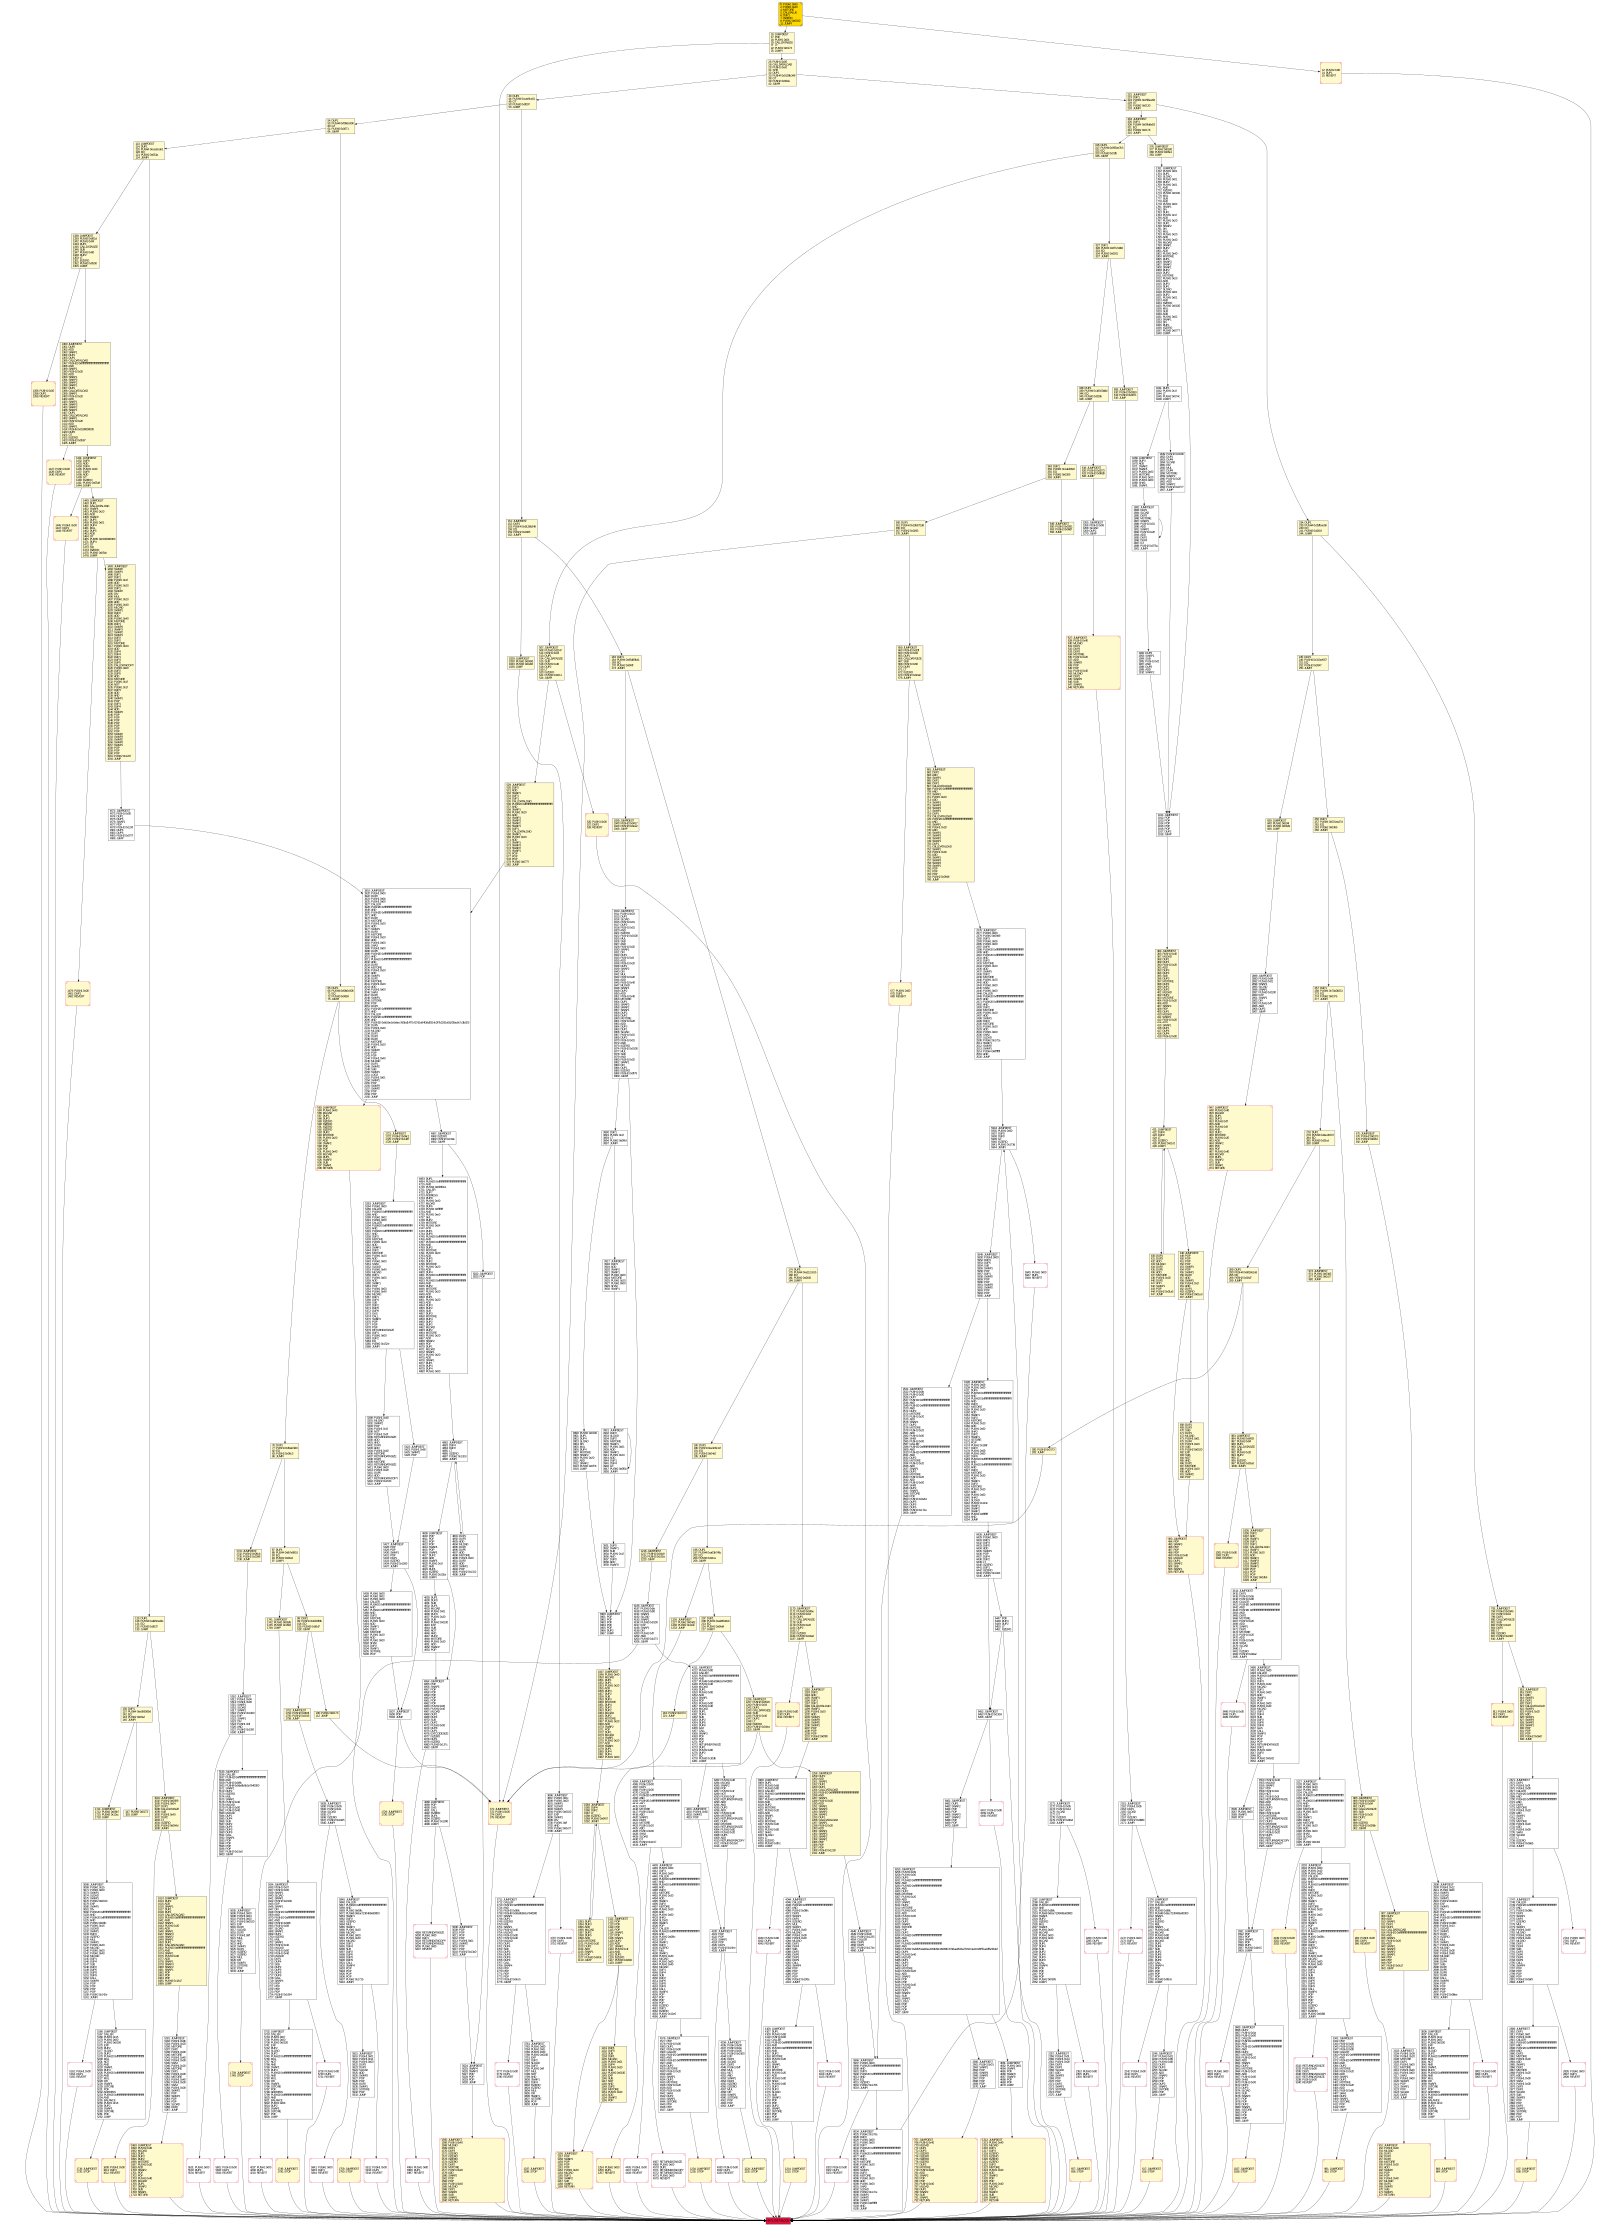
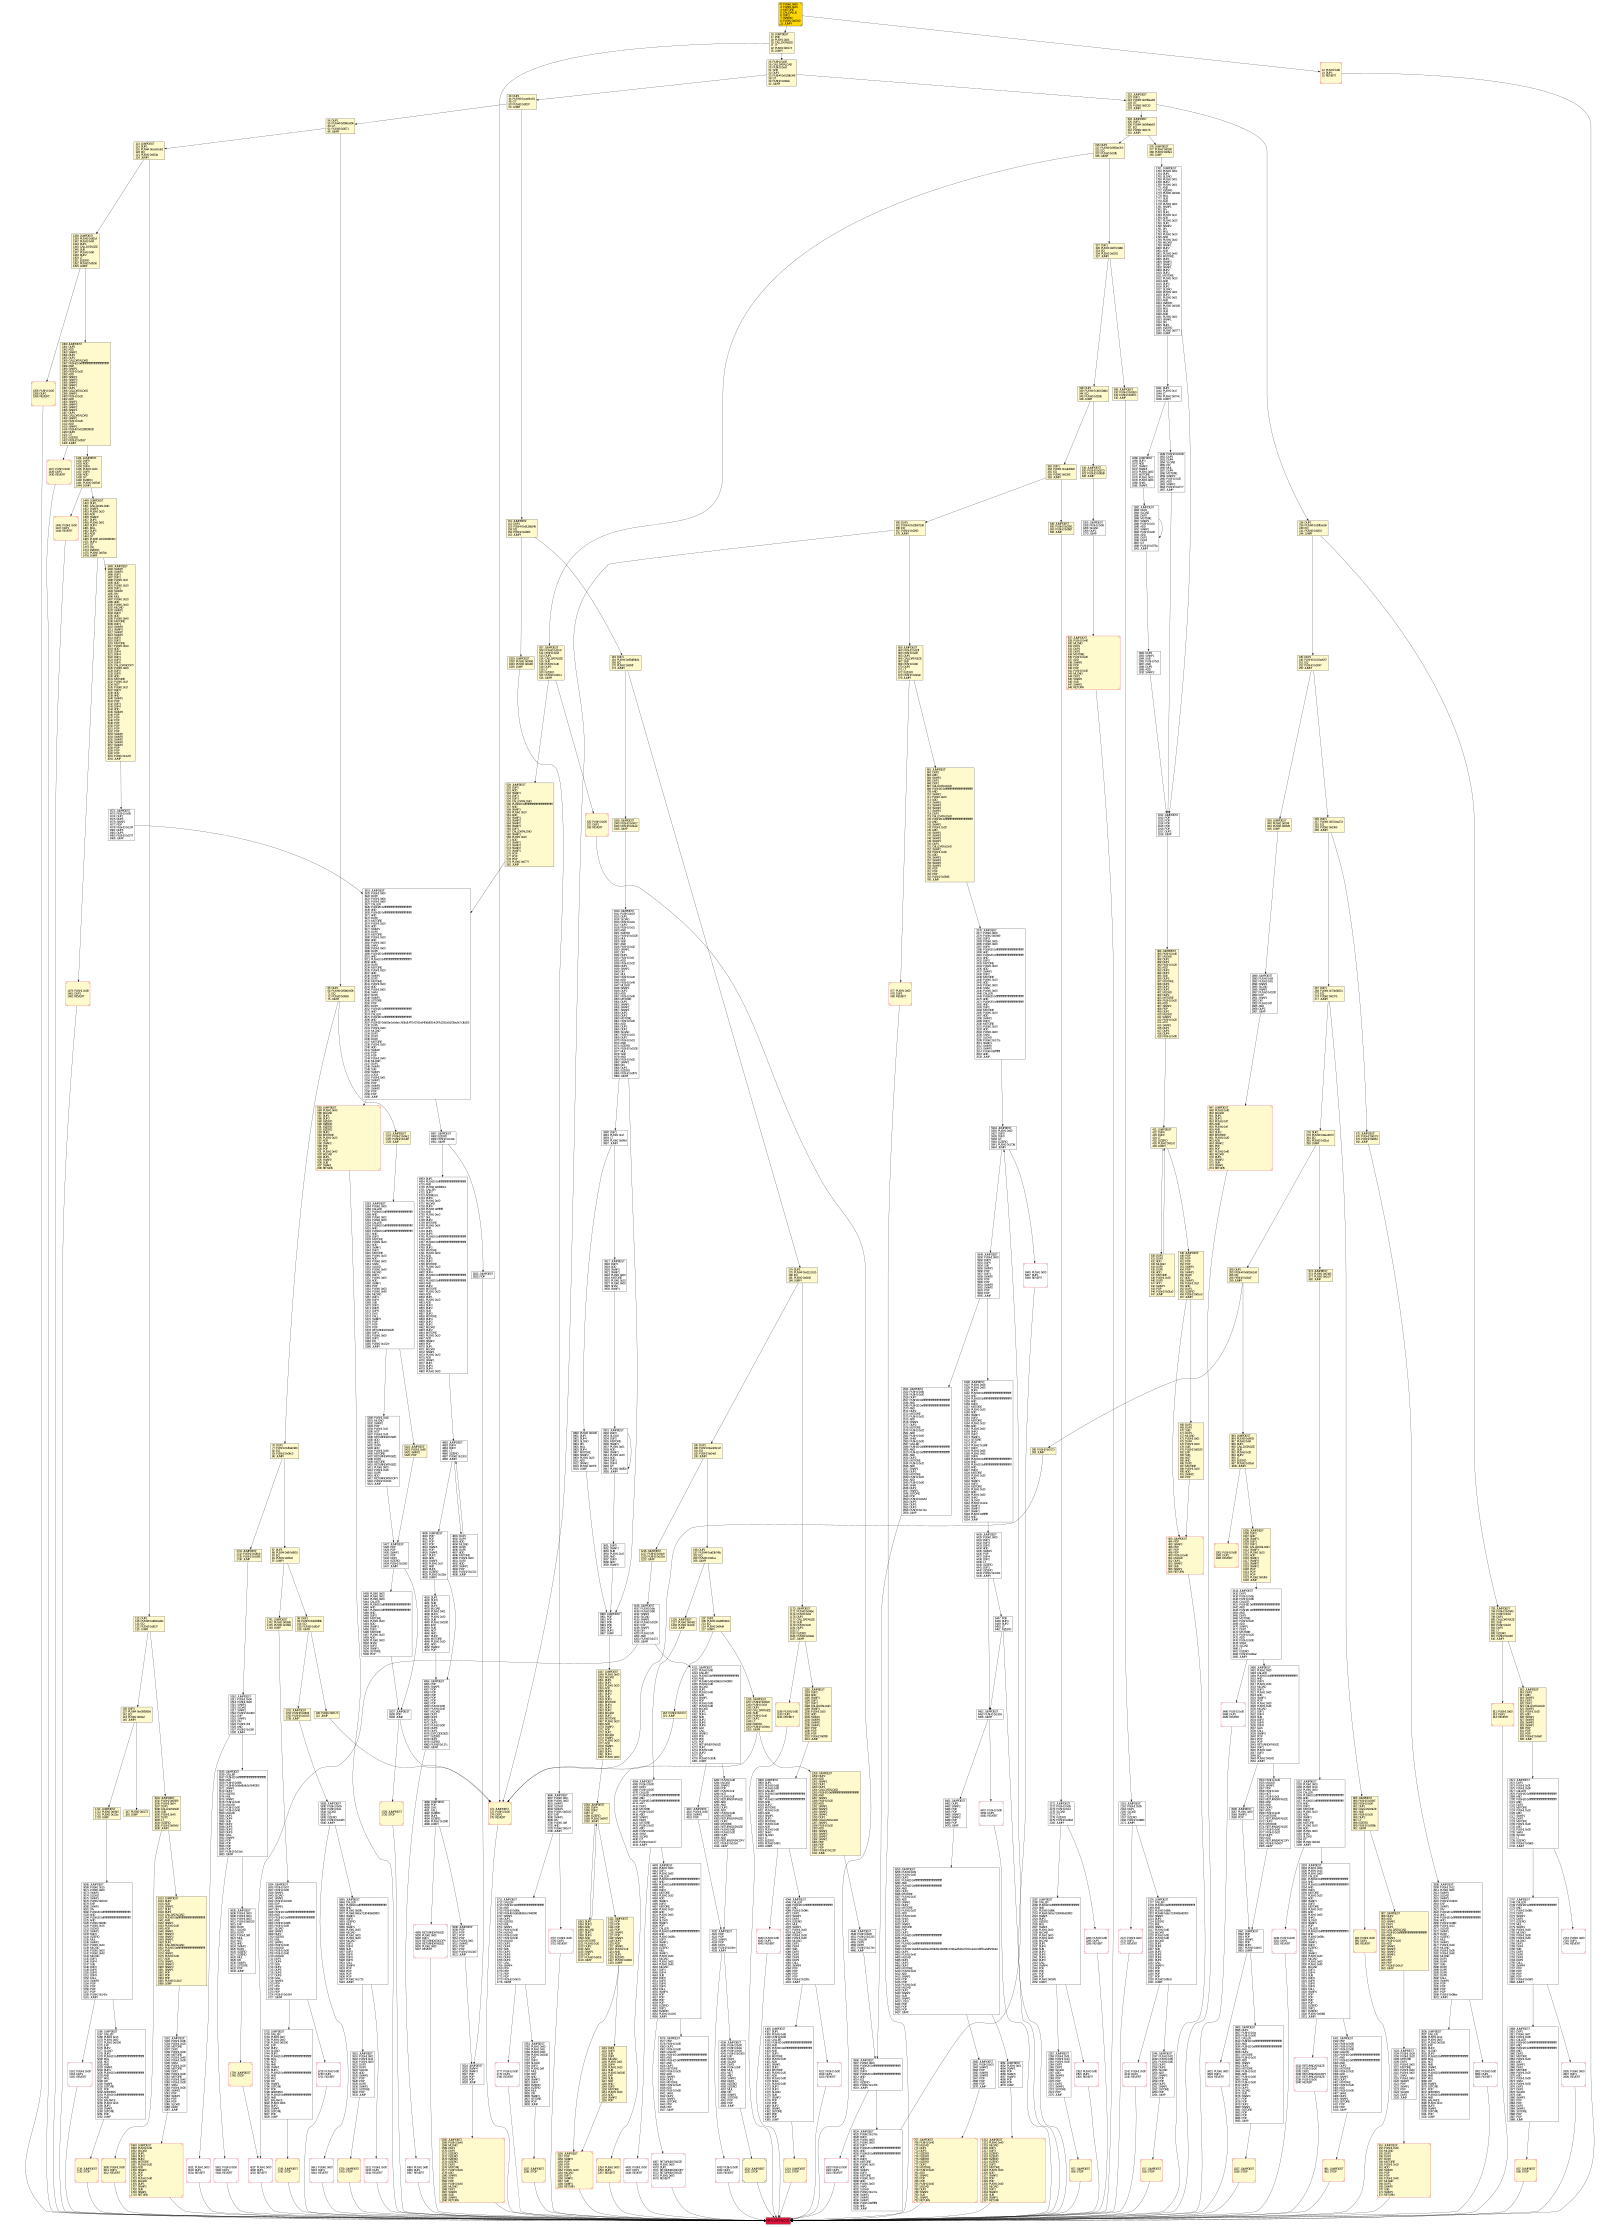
(415, 1451) -> (415, 1451)
(1284, 1941) -> (1284, 1941)
(1195, 2084) -> none
(700, 2170) -> none
(1445, 2170) -> none
(443, 2219) -> (250, 2121)
